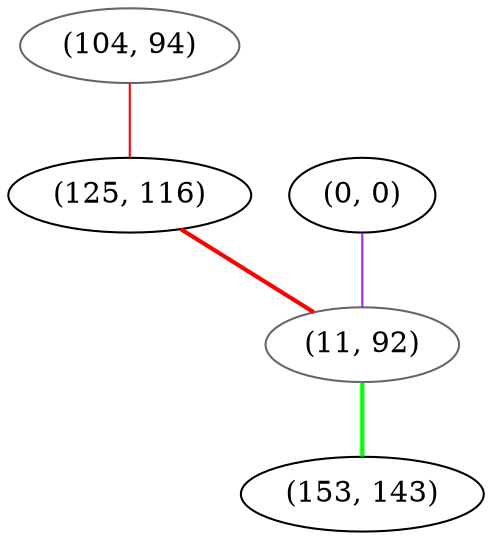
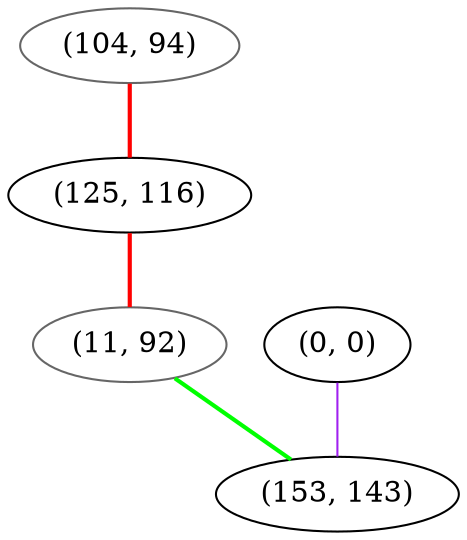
(130, 121) -> (130, 121)
(362, 270) -> (337, 420)
